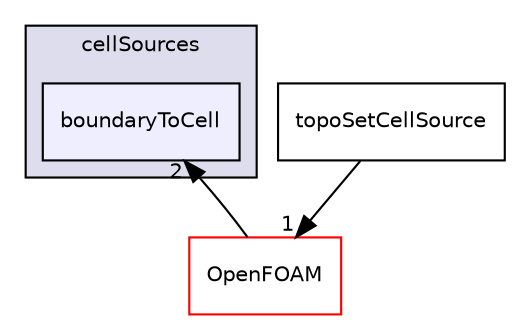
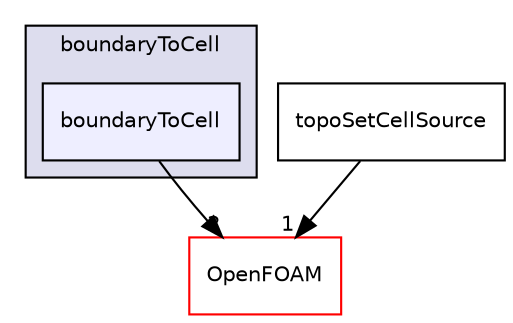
(141, 46) -> (141, 46)
(224, 207) -> (183, 192)
